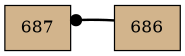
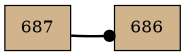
(98, 20) -> (88, 36)
